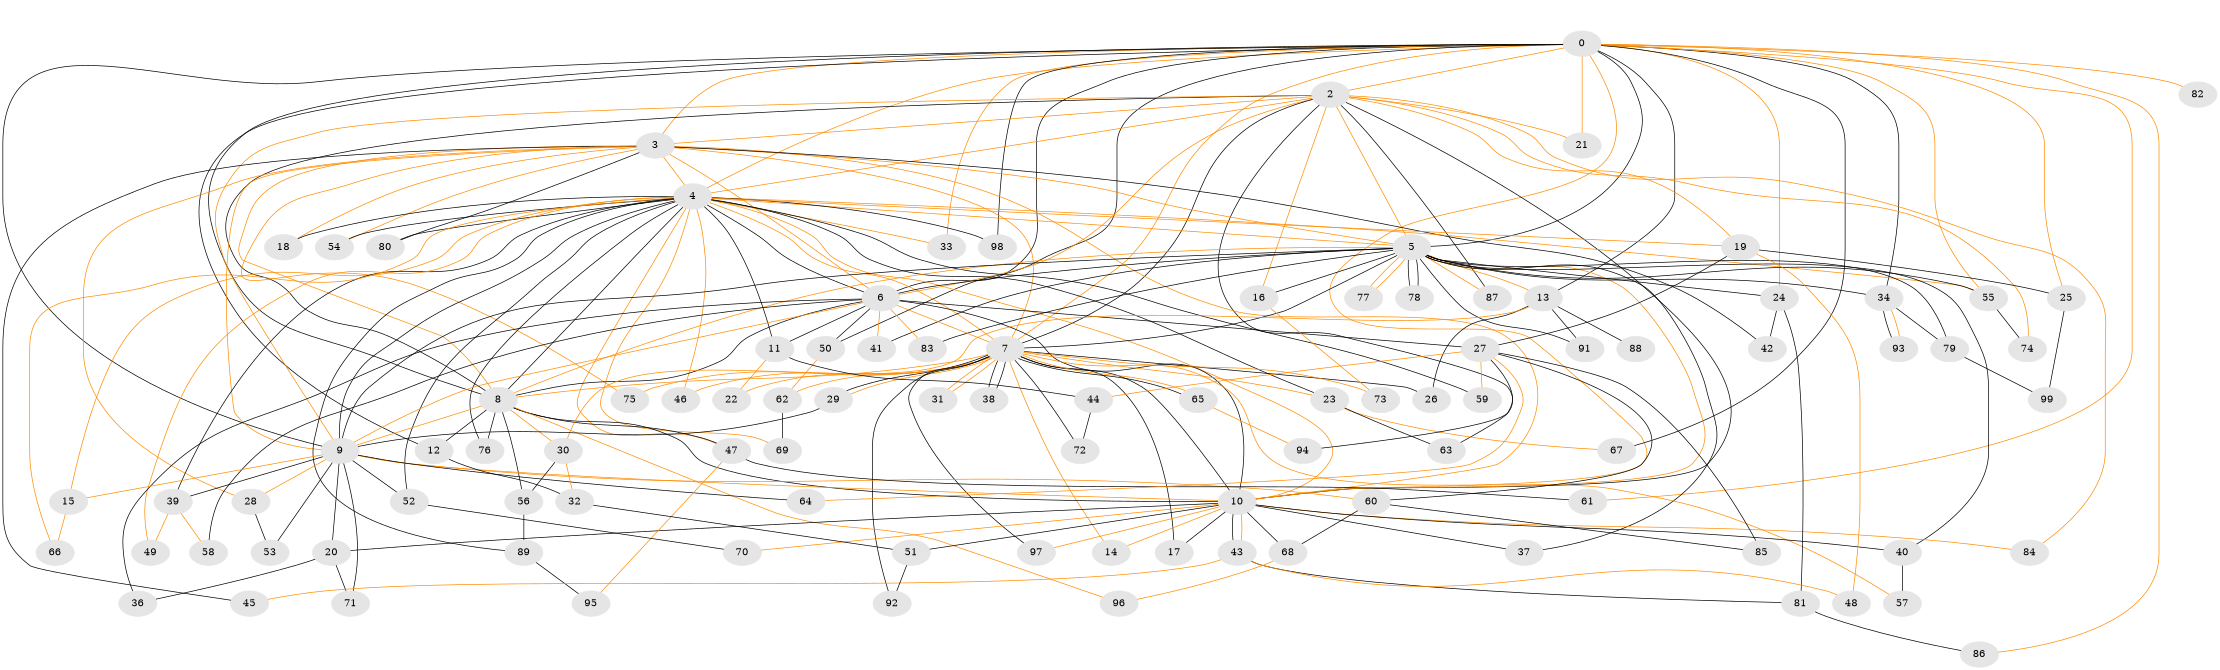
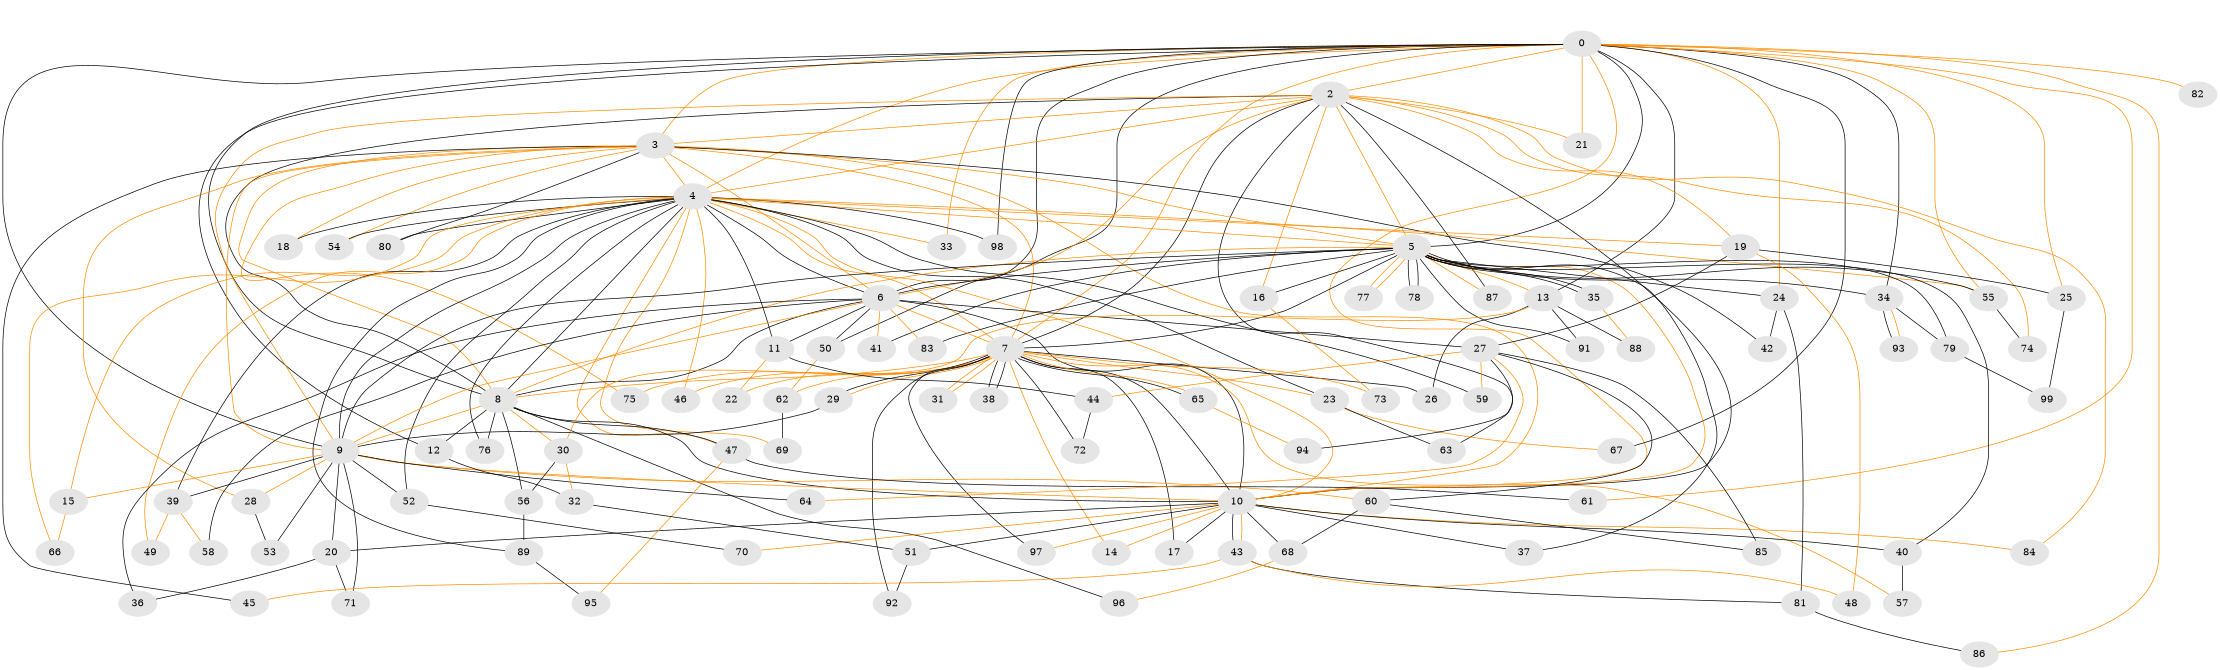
none -> (1594, 298)
(788, 516) -> (788, 516)
